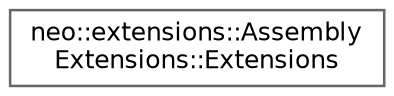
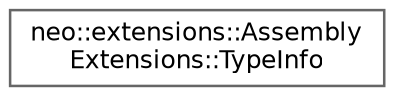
(197, 48) -> (197, 48)
